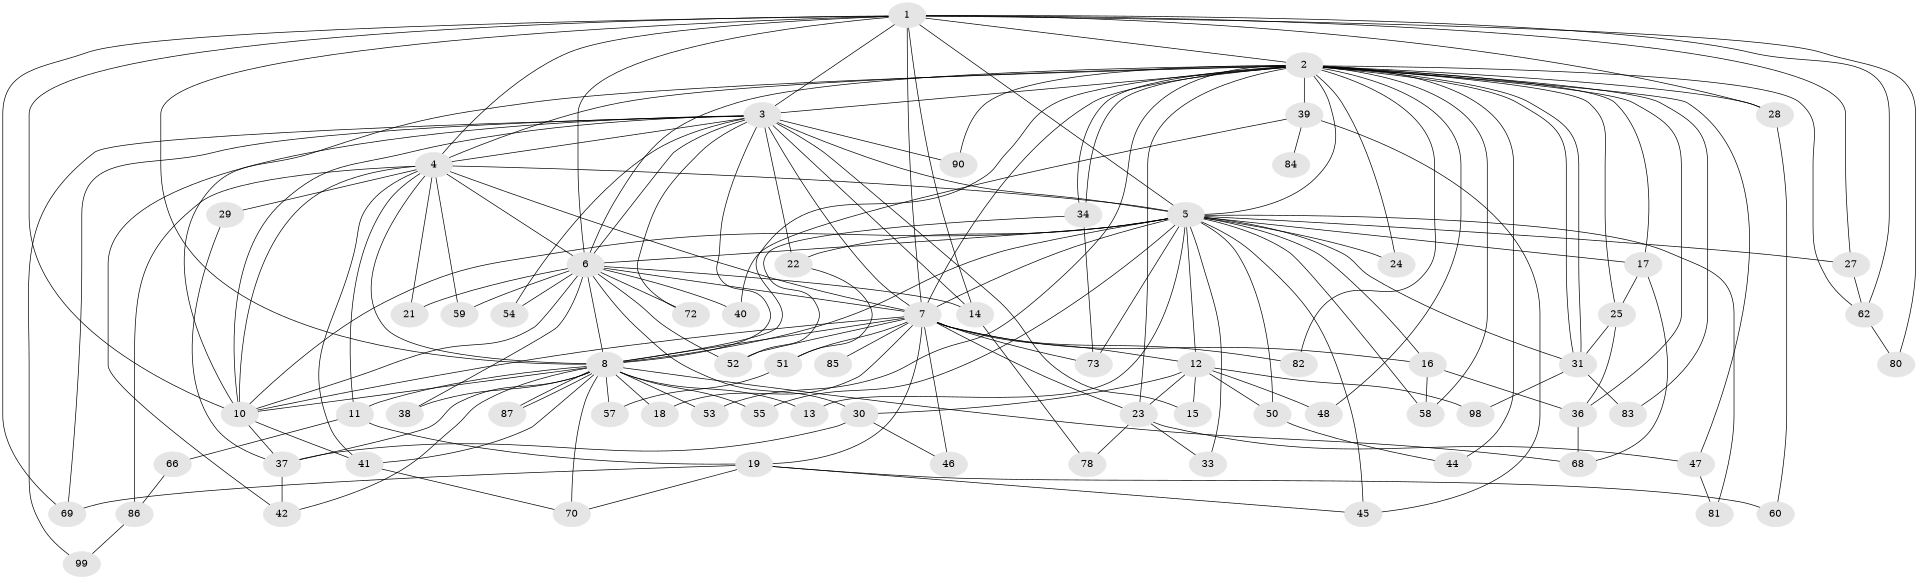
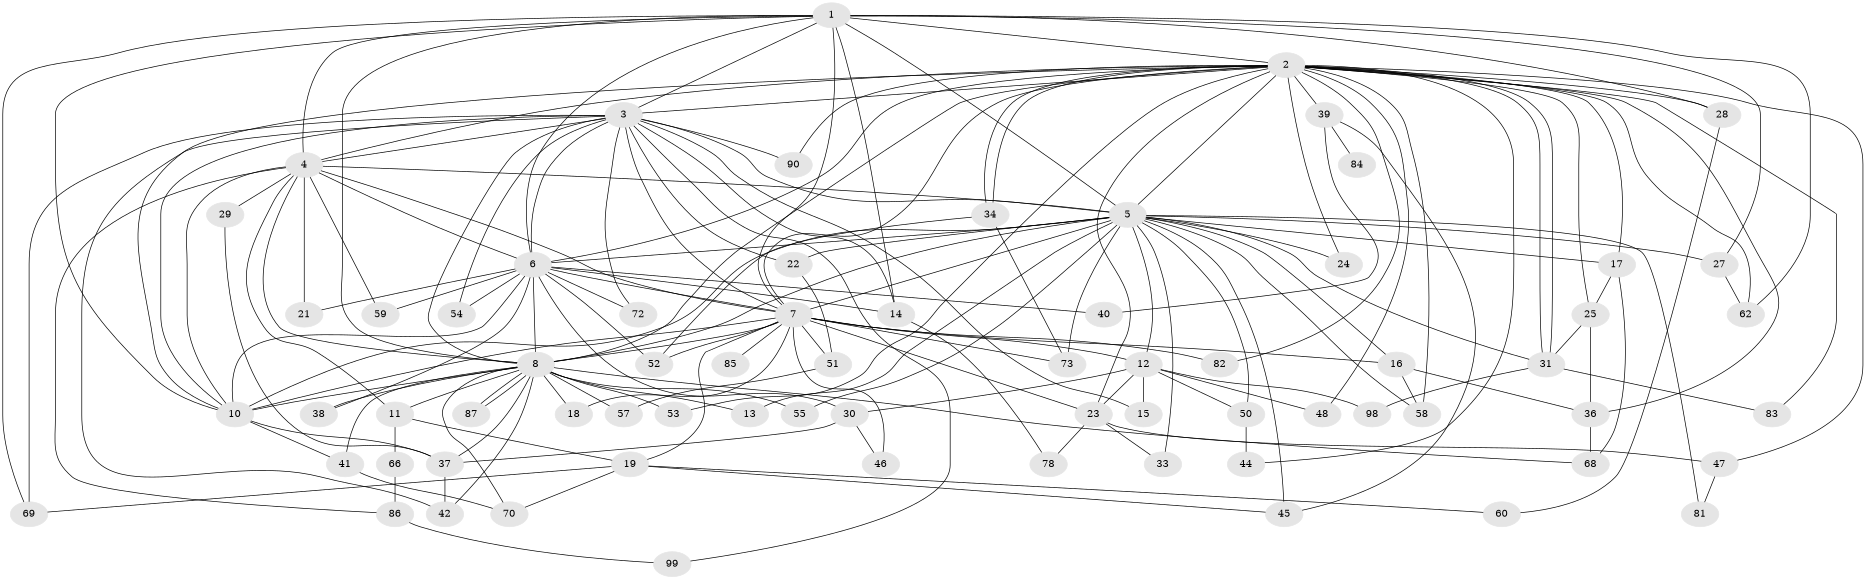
(338, 303) -> none
(1896, 365) -> none
